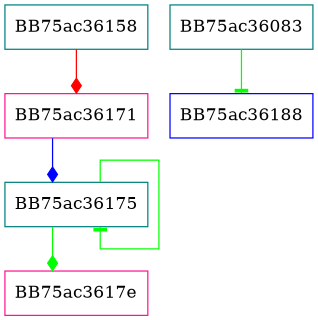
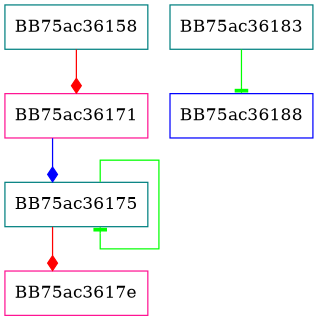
(241, 27) -> (241, 27)
(53, 241) -> (53, 241)
